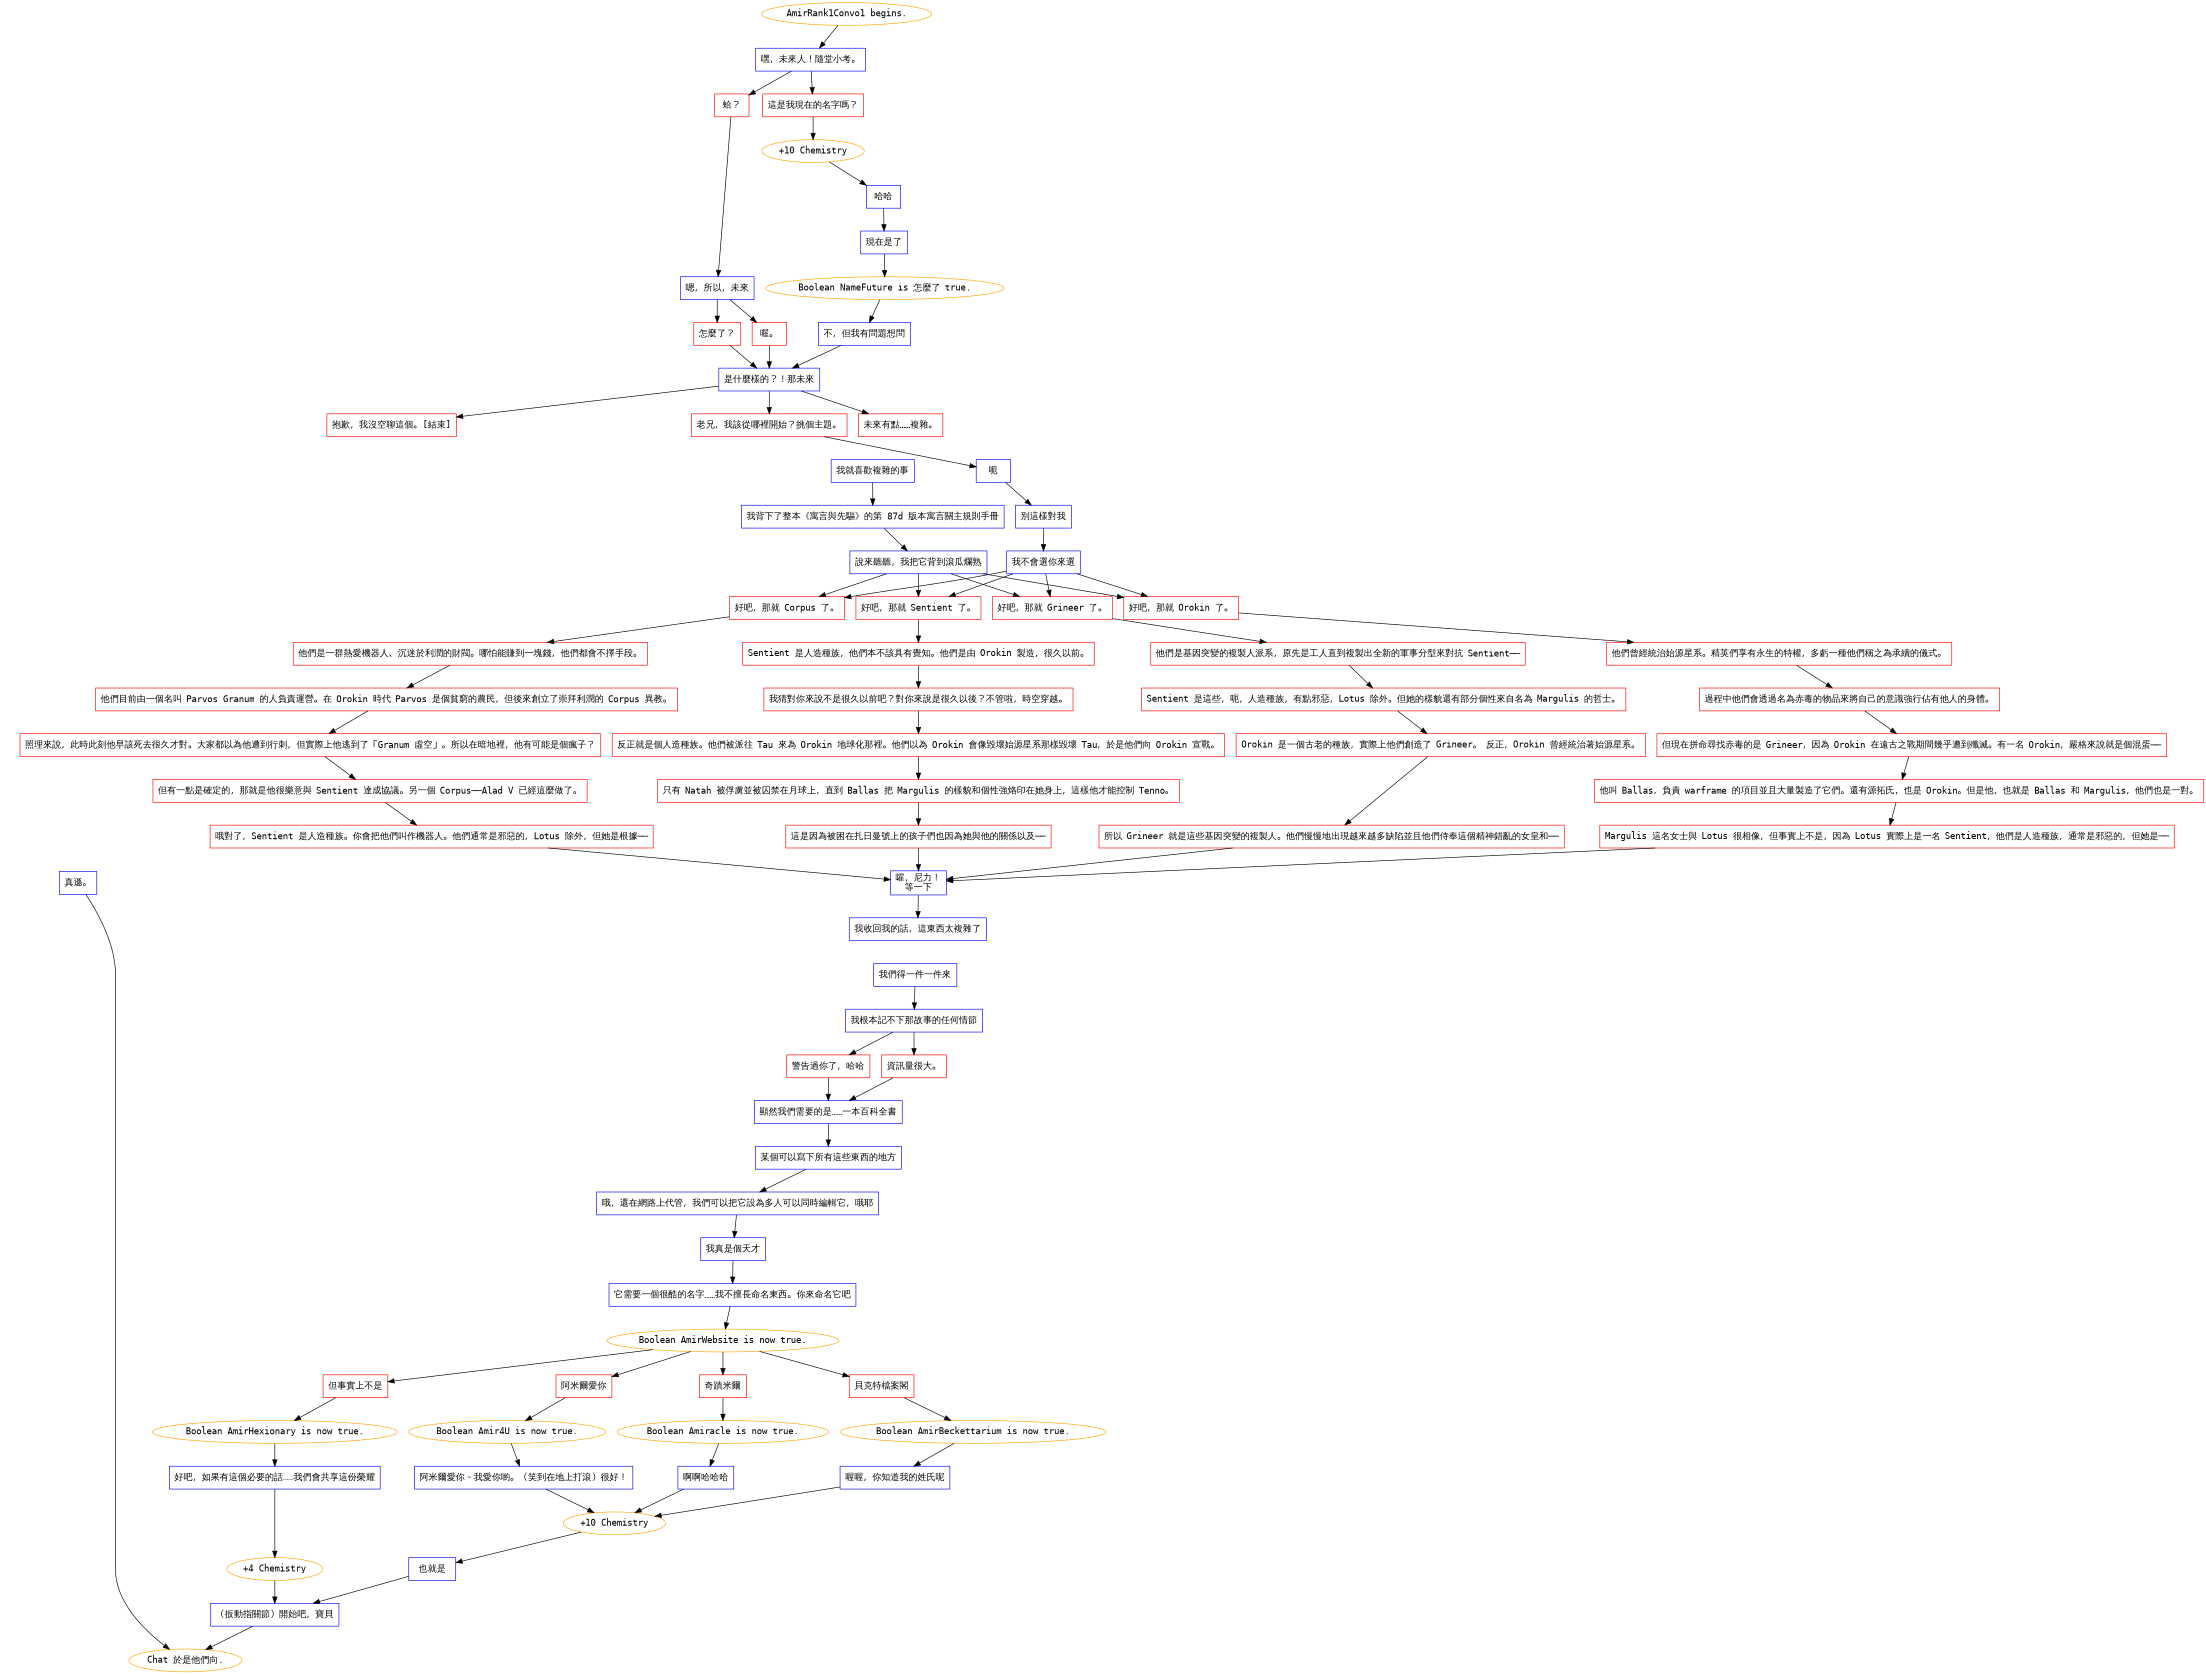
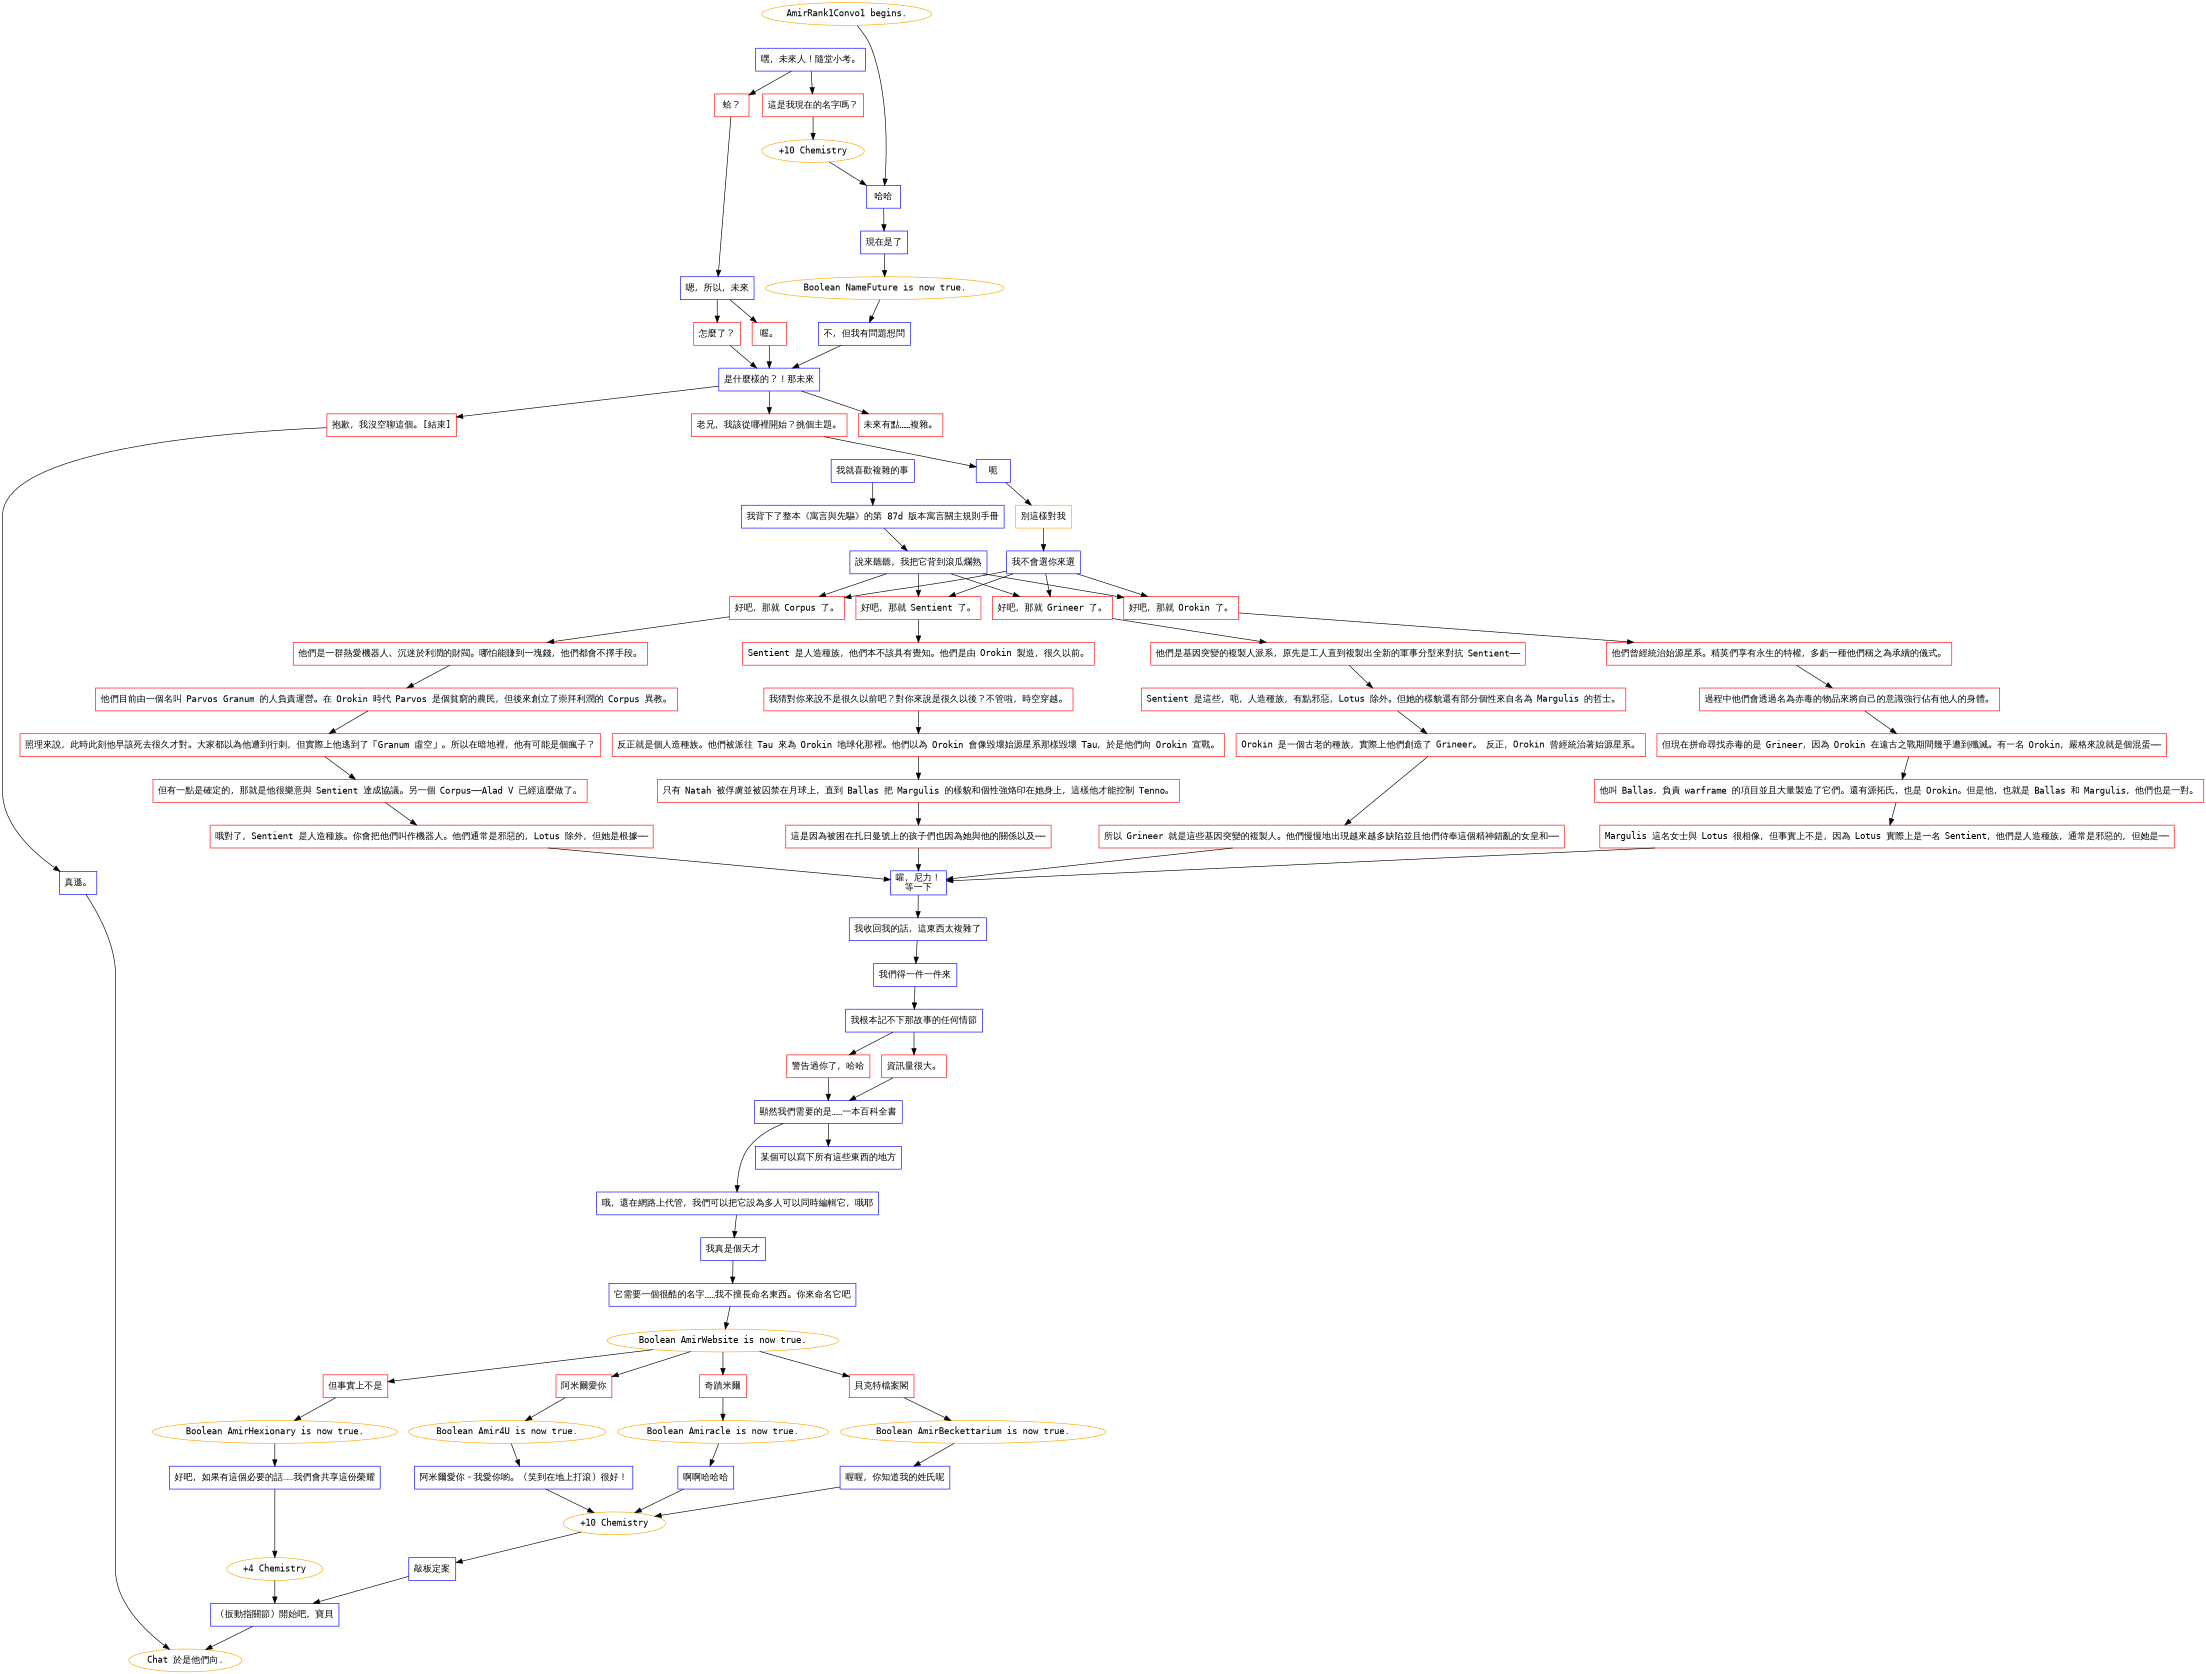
(831, 34) -> (883, 99)
(885, 288) -> (885, 288)
(1043, 517) -> (1043, 517)
none -> (3, 526)
(918, 674) -> none
none -> (917, 949)
(786, 1179) -> (749, 1147)
(432, 1569) -> (432, 1569)
